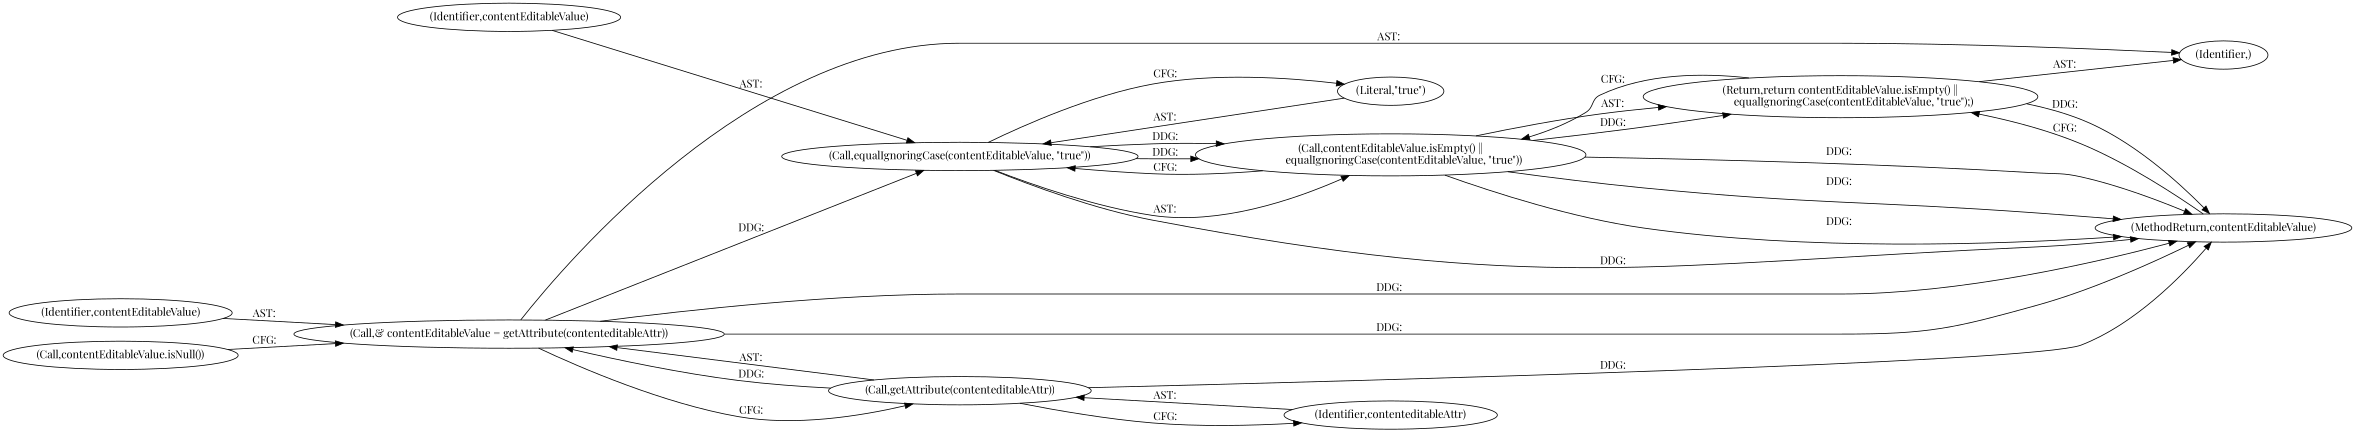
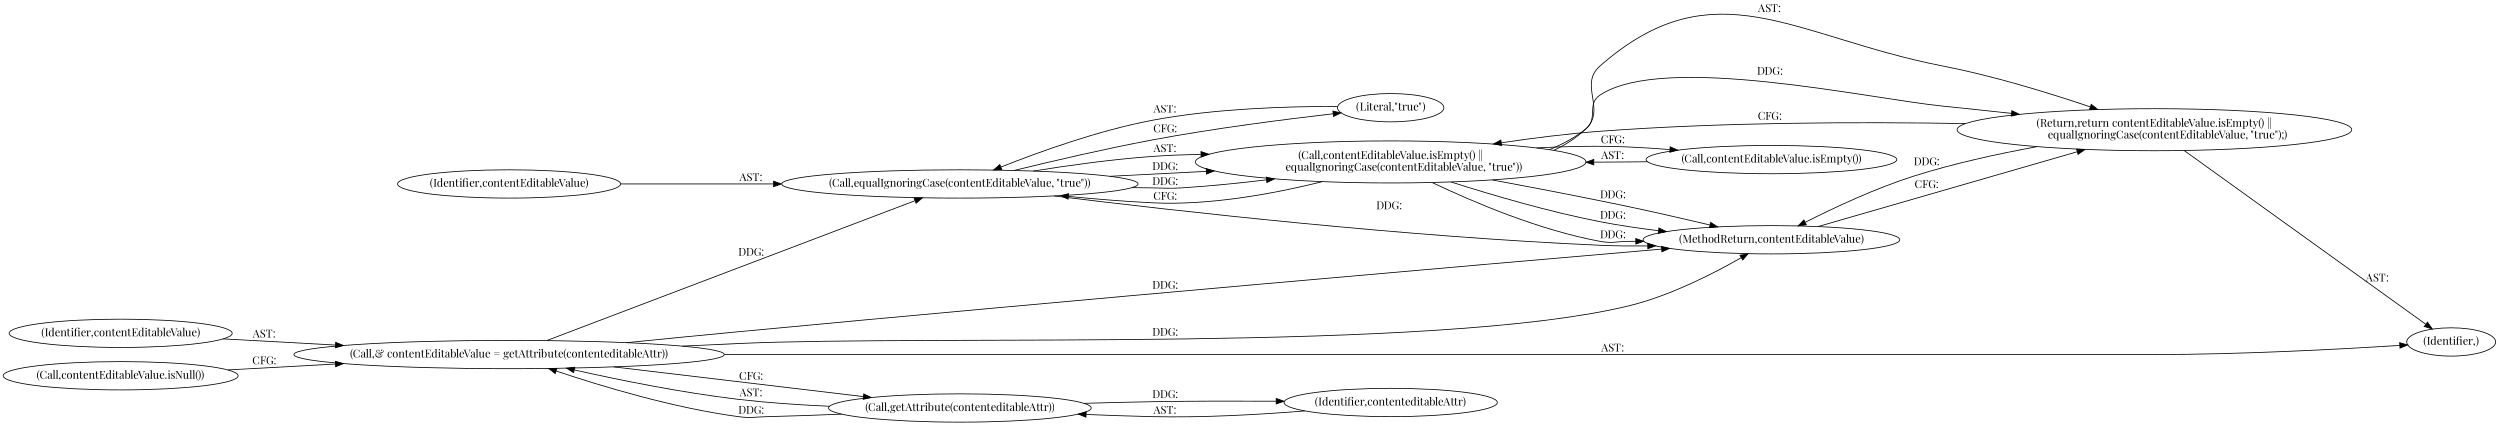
none -> (1771, 160)
(1665, 371) -> none
(1167, 417) -> (1167, 395)
